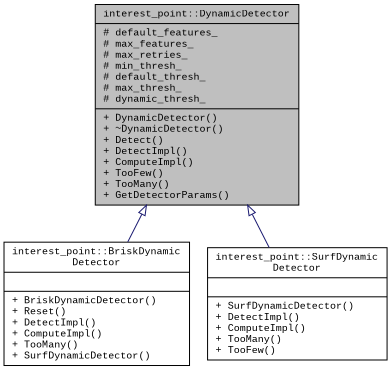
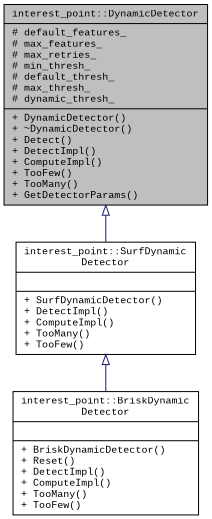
(135, 228) -> (106, 378)
(82, 355) -> (52, 505)
